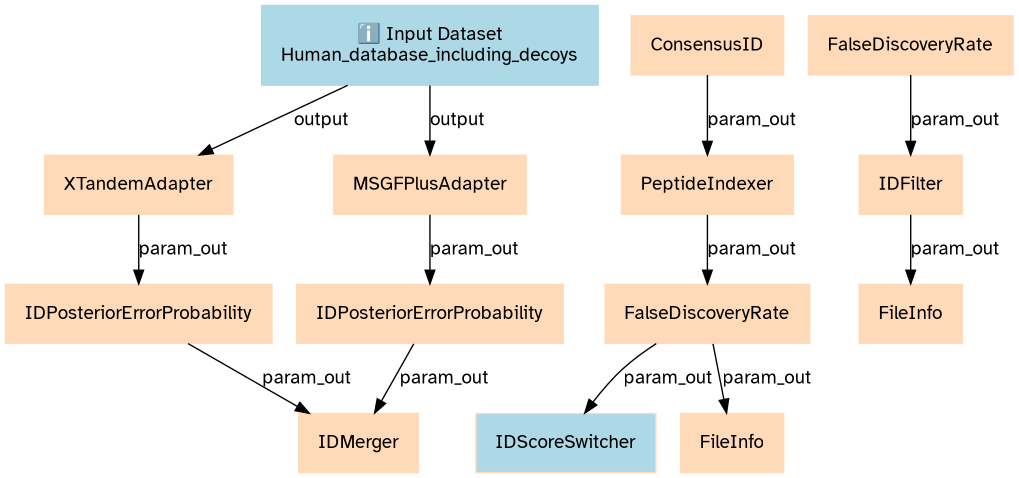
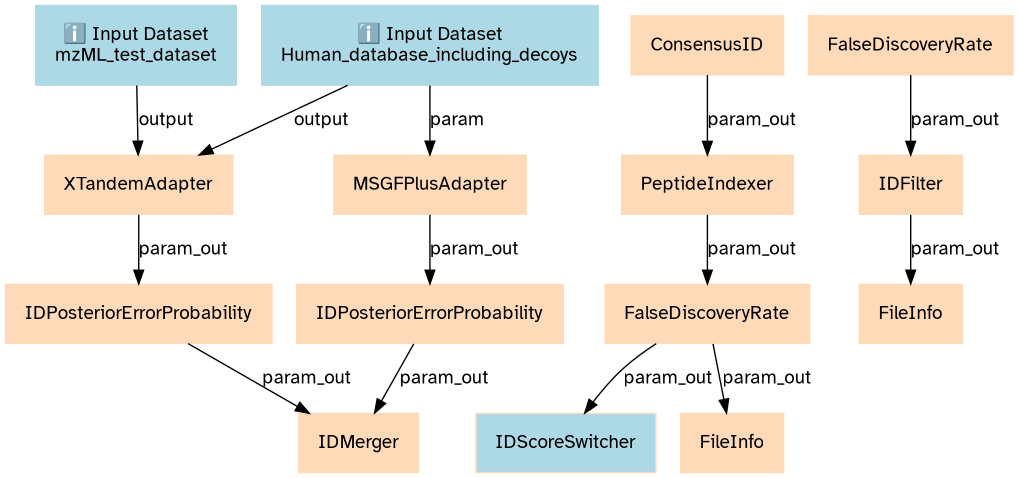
none -> (136, 45)
(457, 120) -> (457, 120)
